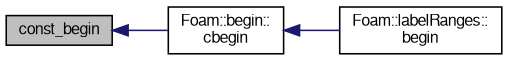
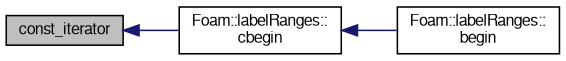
(59, 30) -> (65, 30)
(226, 30) -> (260, 30)
